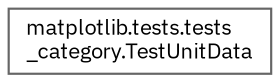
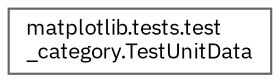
(140, 41) -> (140, 41)
